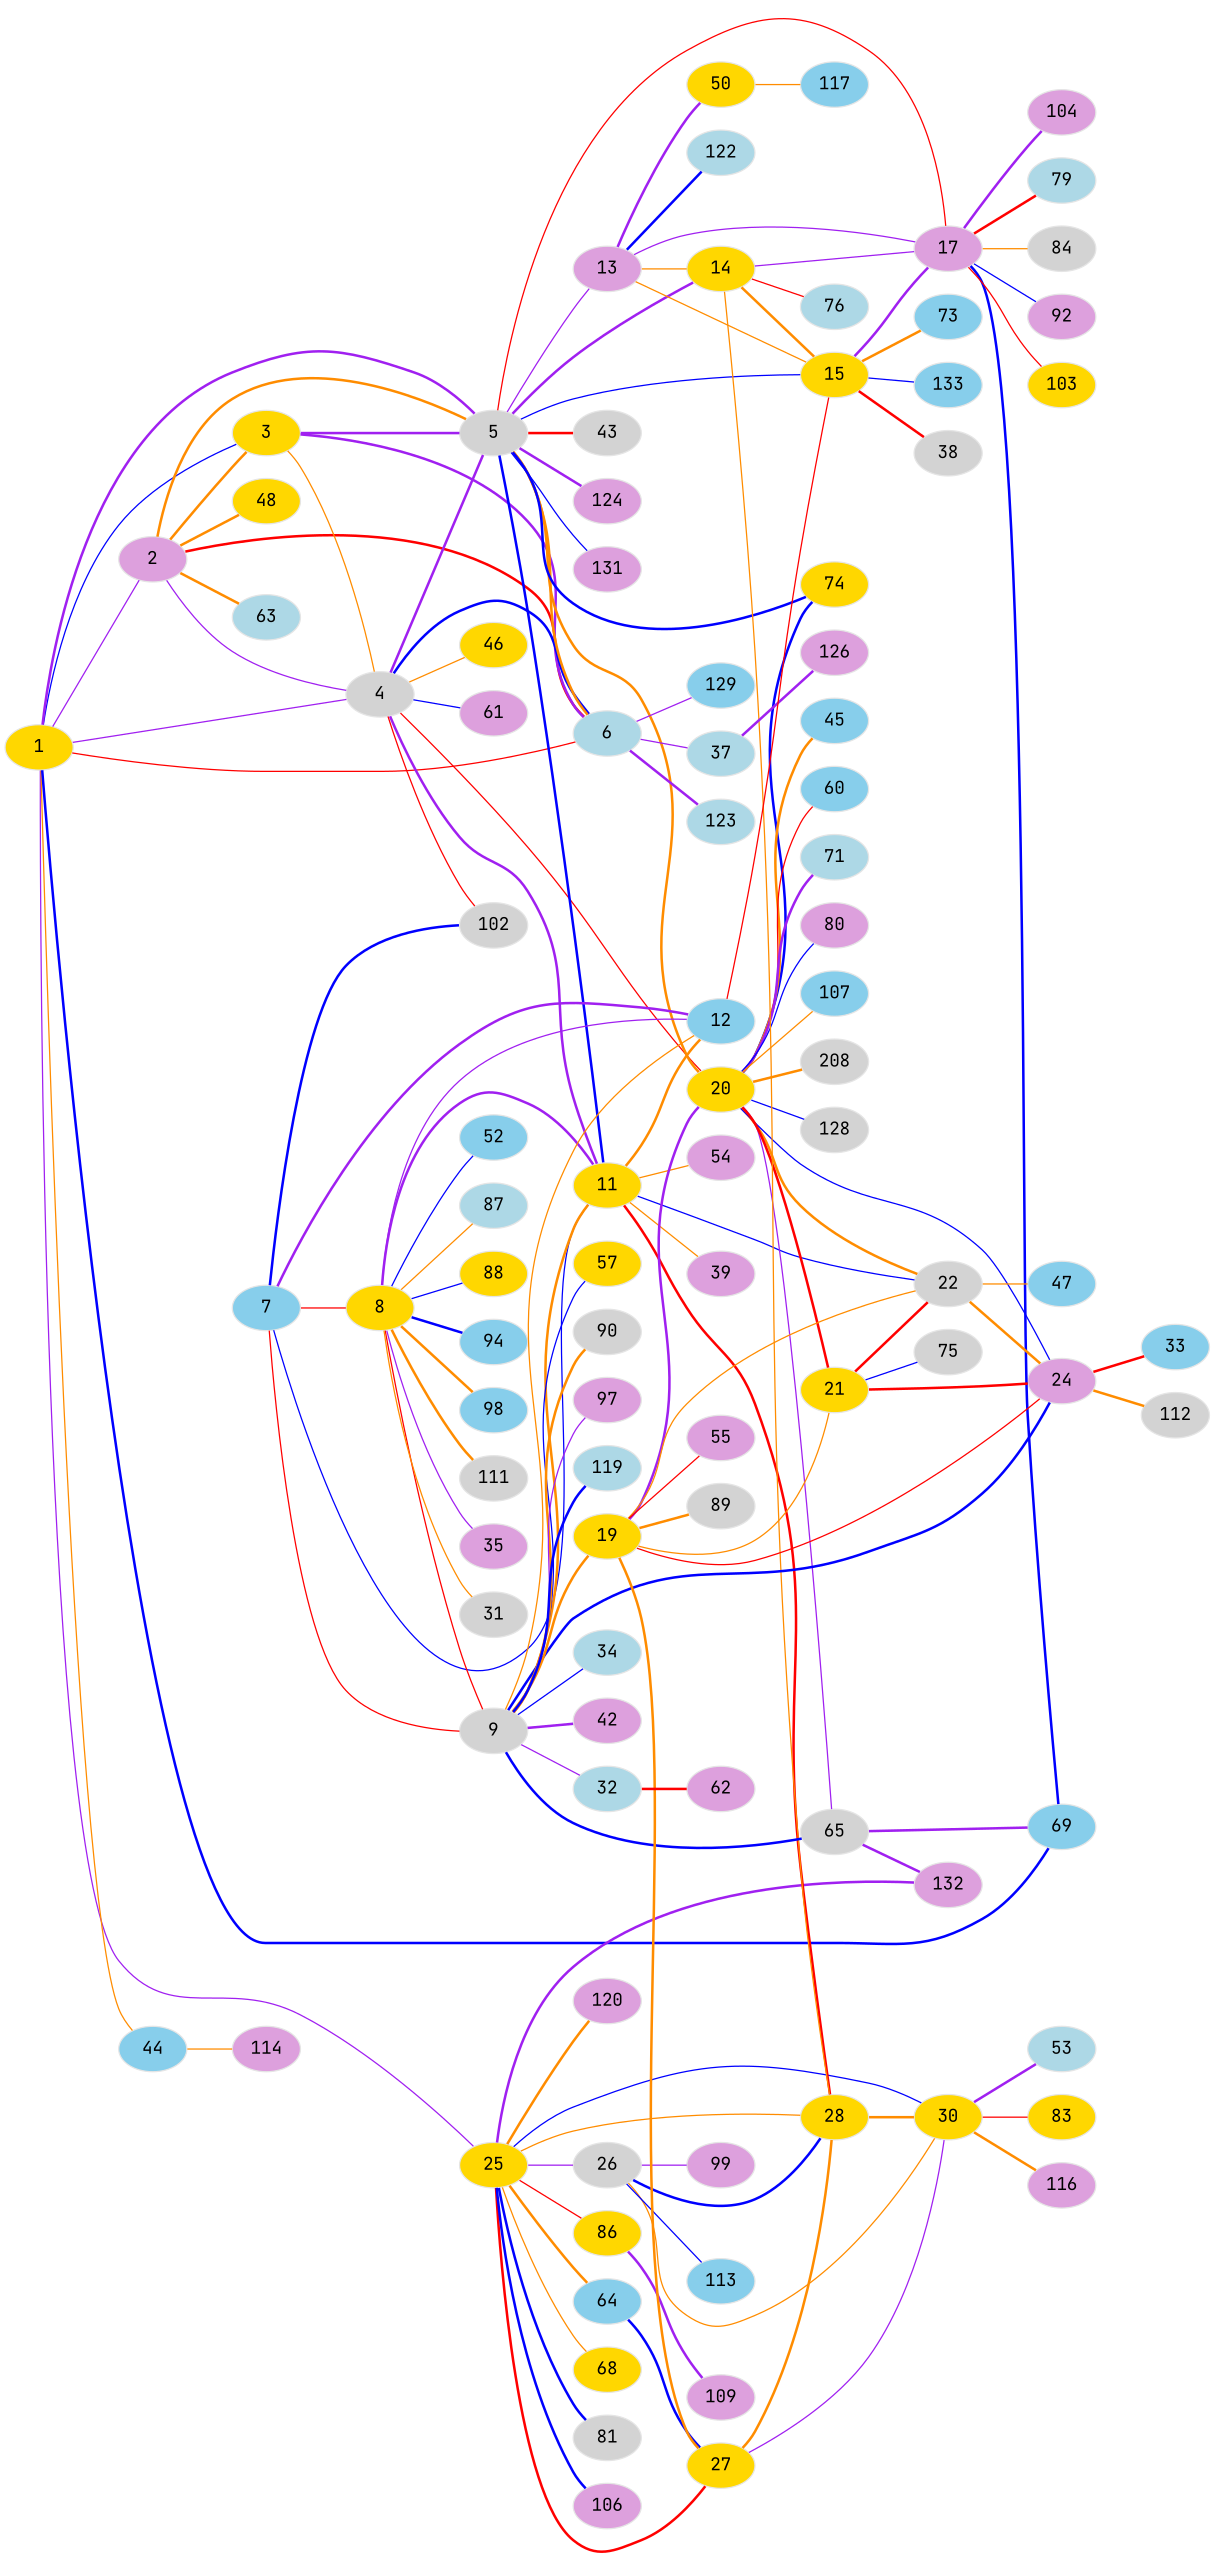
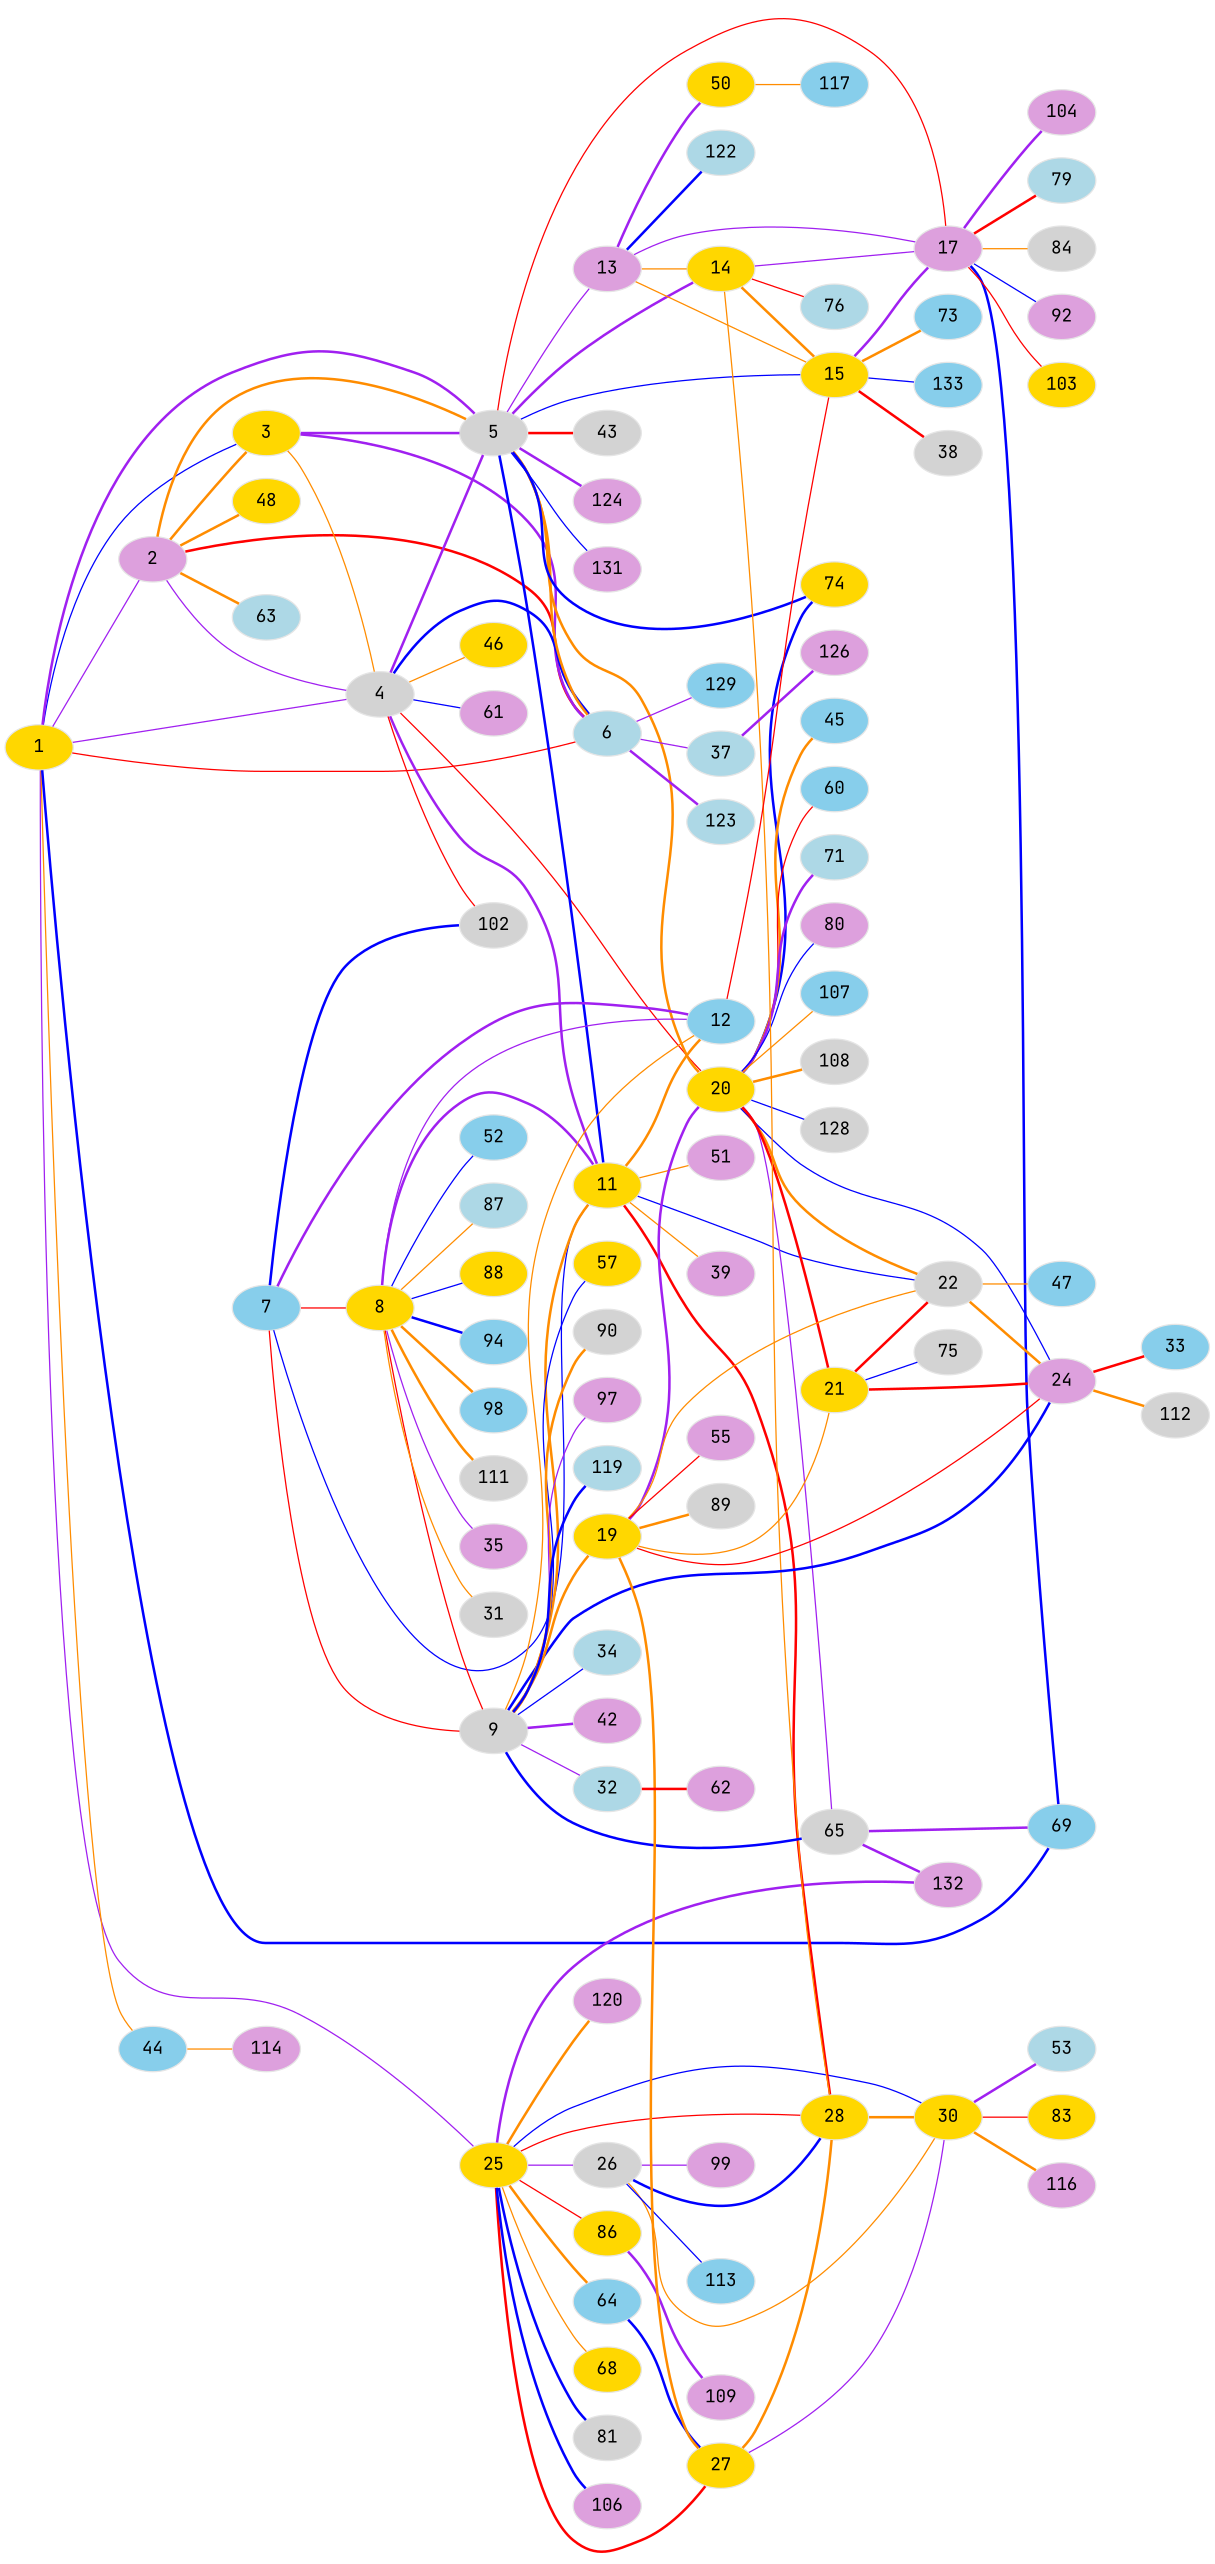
(835, 1062) -> (835, 1062)
(721, 1158) -> (721, 1158)
(665, 2117) -> (665, 2117)
